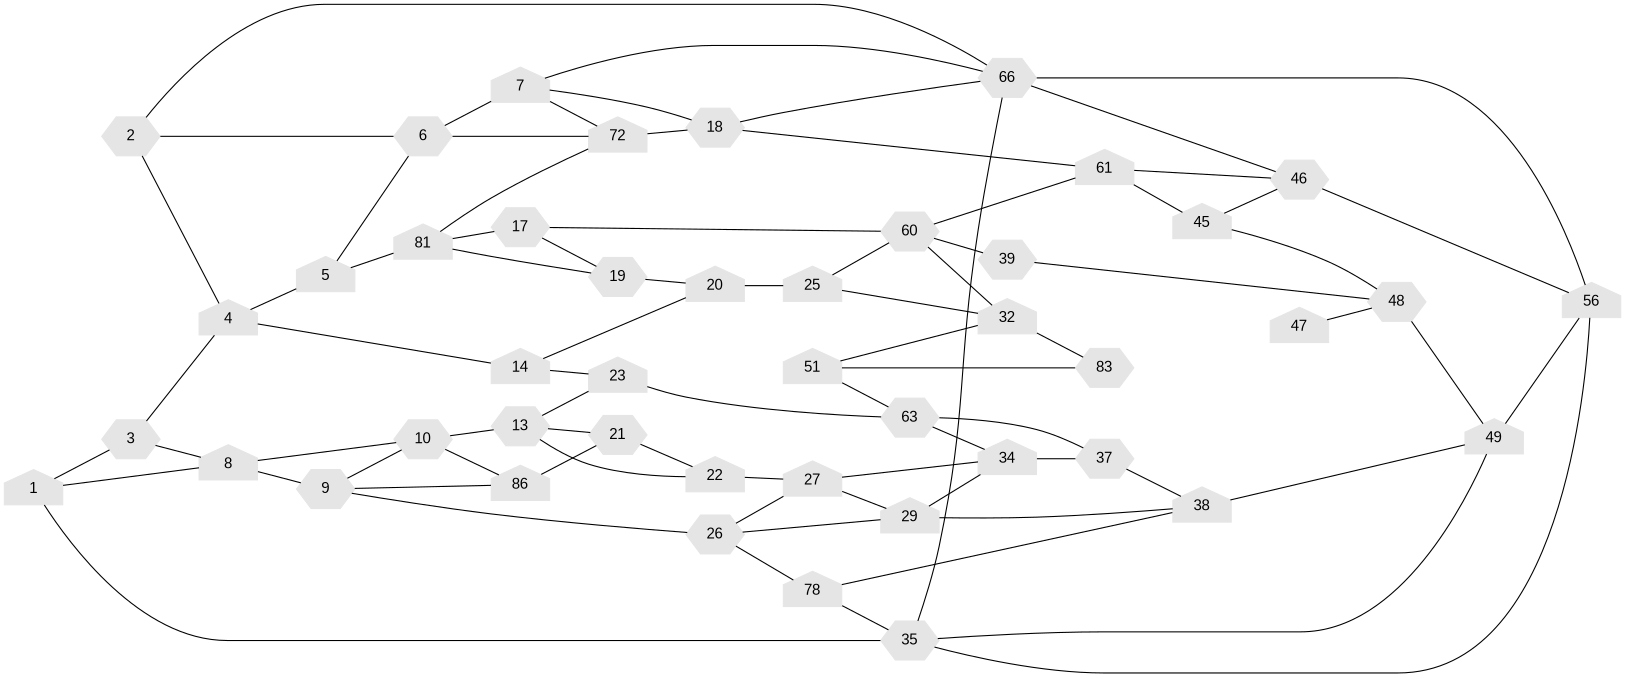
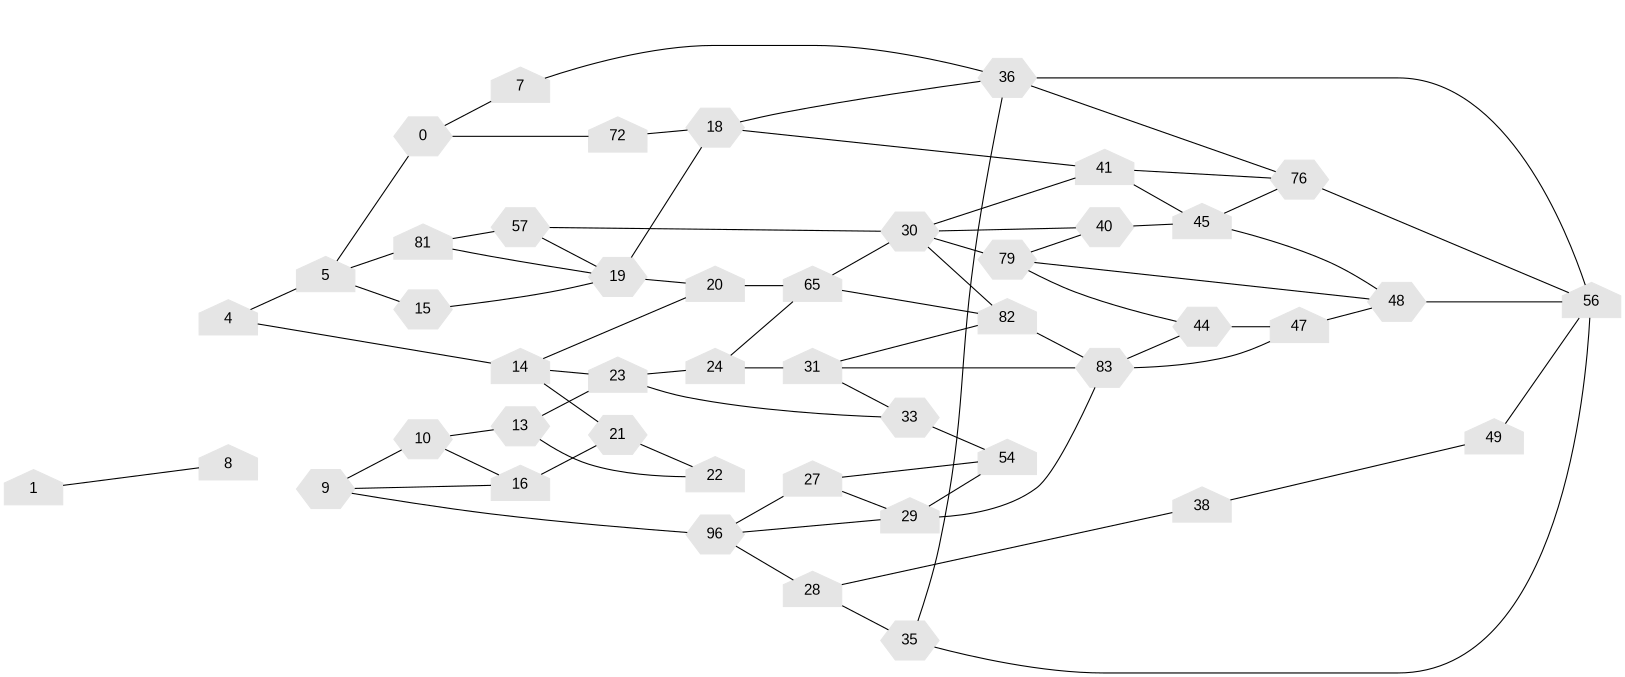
(1007, 78) -> (1007, 78)
(621, 102) -> (666, 202)
(574, 114) -> none
(131, 136) -> none
(423, 136) -> (423, 136)
(1105, 169) -> (1105, 169)
(1299, 180) -> (1299, 180)
(512, 186) -> none
(520, 227) -> (520, 227)
none -> (1105, 227)
(910, 232) -> (910, 232)
(1007, 260) -> (1007, 260)
(813, 286) -> (813, 286)
none -> (423, 309)
(1007, 318) -> (1007, 318)
none -> (1202, 327)
none -> (1204, 362)
none -> (715, 368)
(813, 368) -> (813, 368)
(1447, 373) -> (1494, 302)
(910, 418) -> (910, 418)
(569, 431) -> (575, 406)
(131, 439) -> none
(327, 452) -> none
(1007, 459) -> (1007, 459)
(1105, 459) -> none
(279, 477) -> none
(764, 478) -> none
(520, 485) -> (520, 485)
(1056, 516) -> (1042, 483)
(715, 534) -> (715, 534)
(813, 591) -> (813, 591)
(1254, 632) -> none
(436, 641) -> none
